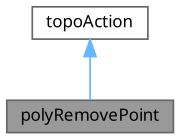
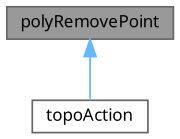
(90, 78) -> (90, 78)
